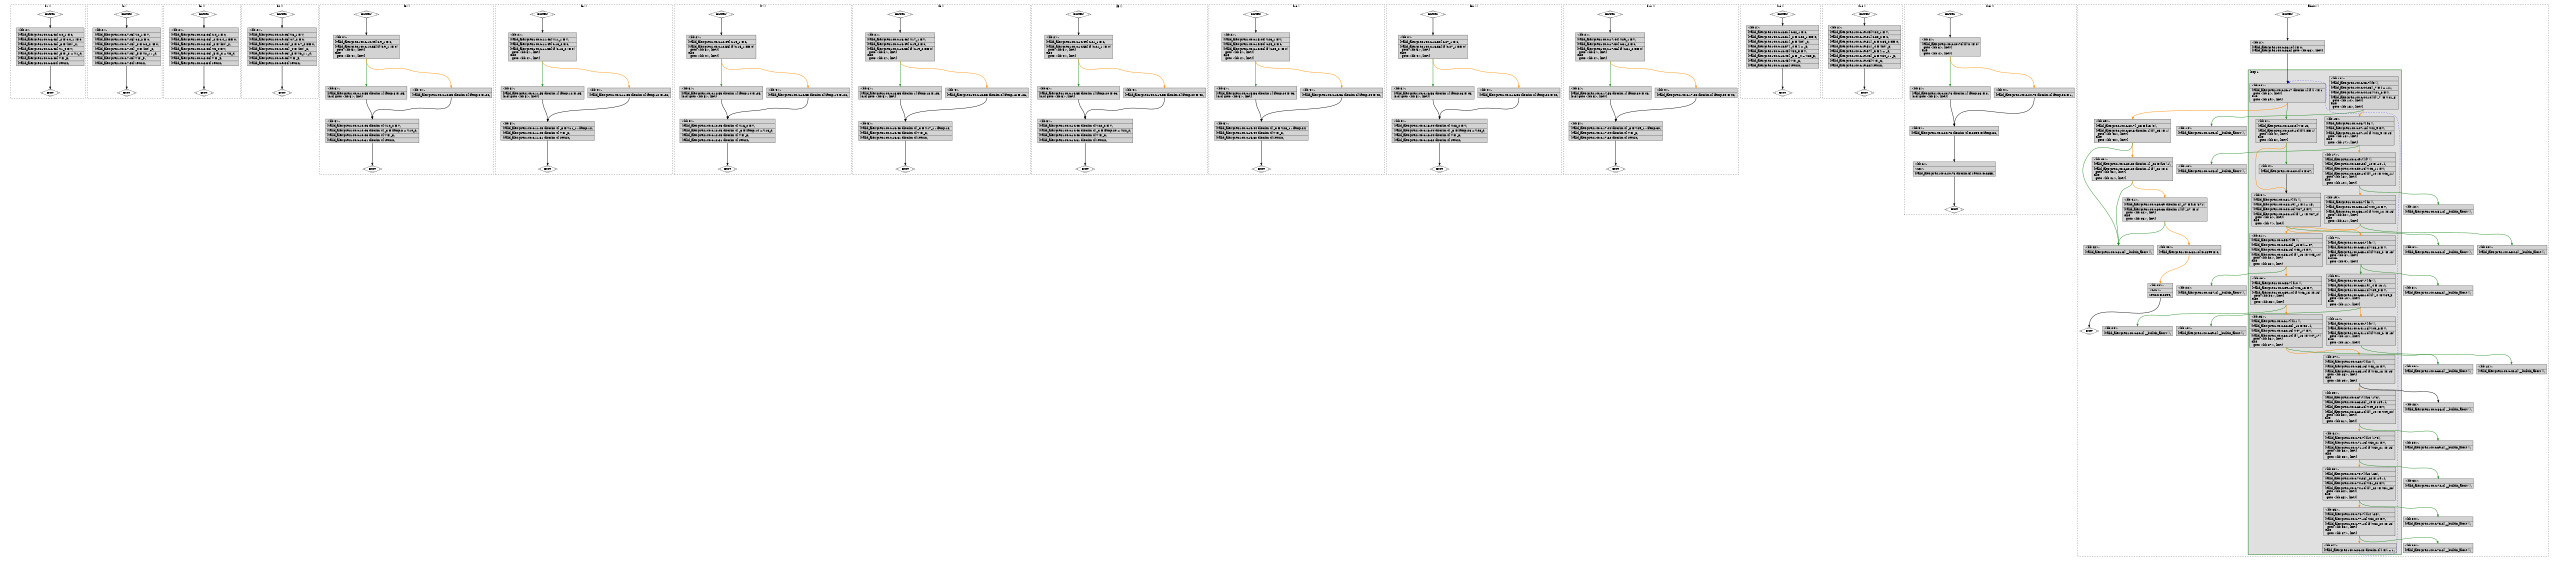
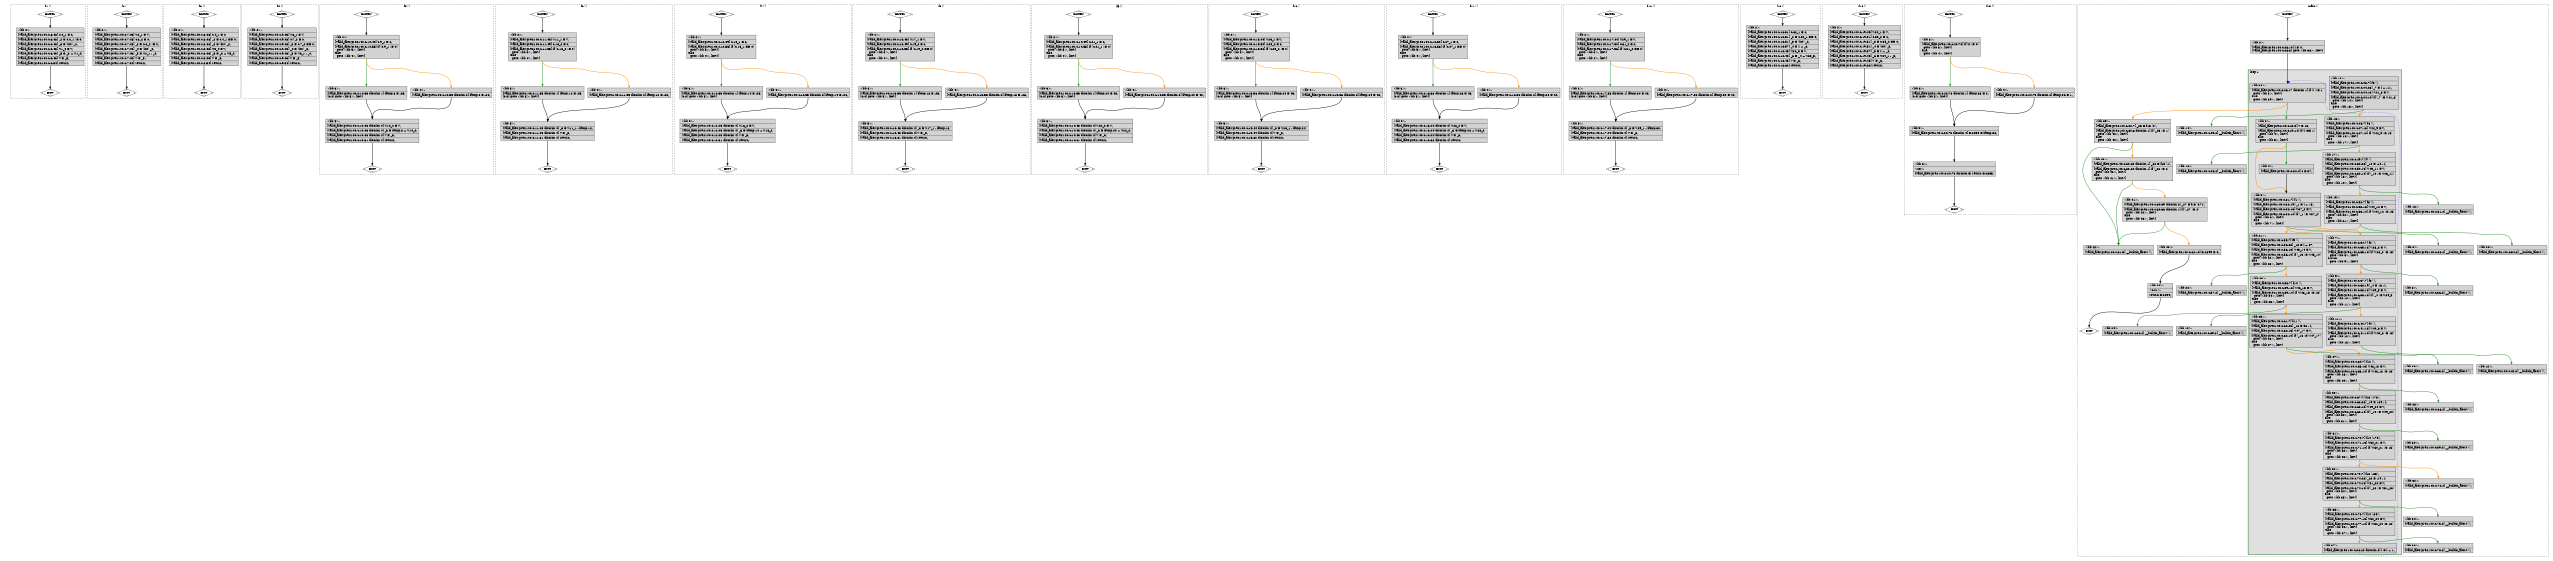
(1474, 7) -> (1474, 7)
(2313, 7) -> (2313, 7)
(2361, 268) -> (2361, 268)
(2176, 269) -> (2176, 269)
(2400, 390) -> (2400, 390)
(2400, 467) -> (2400, 467)
